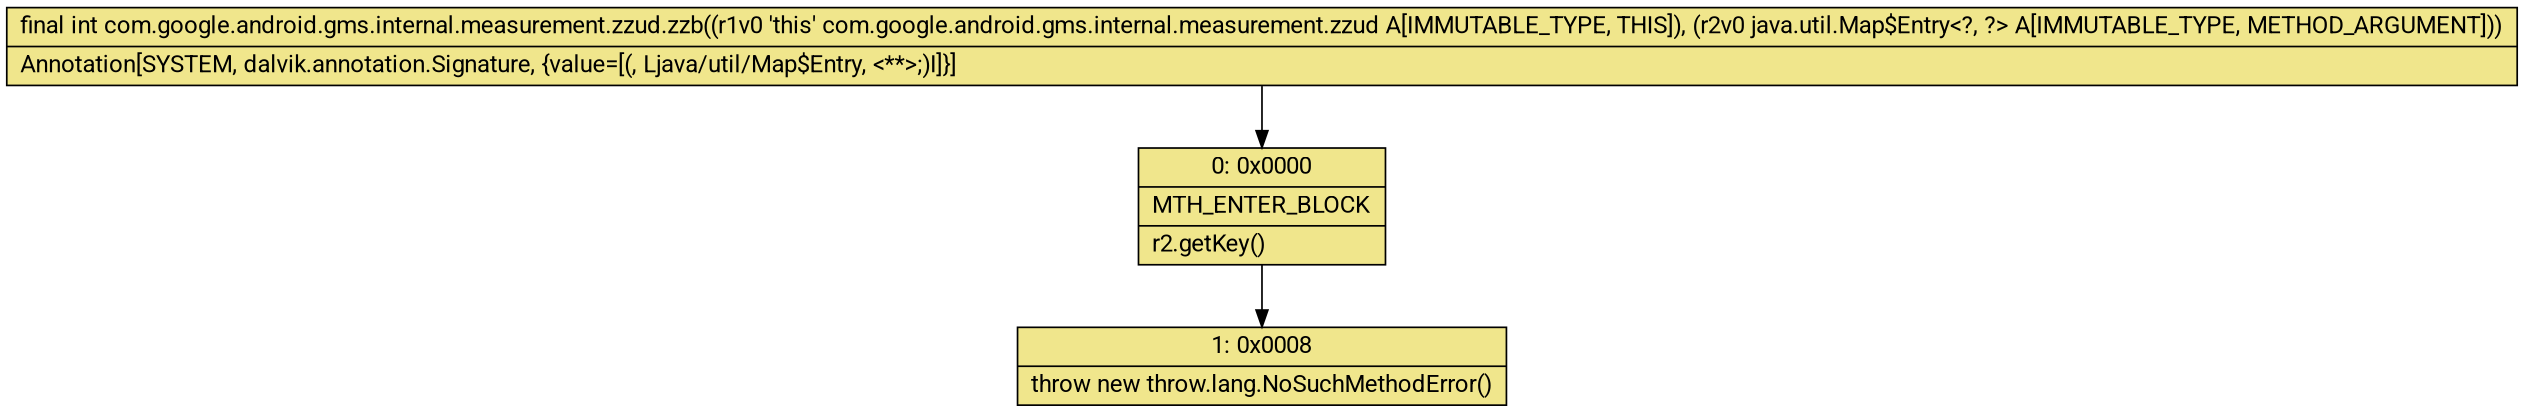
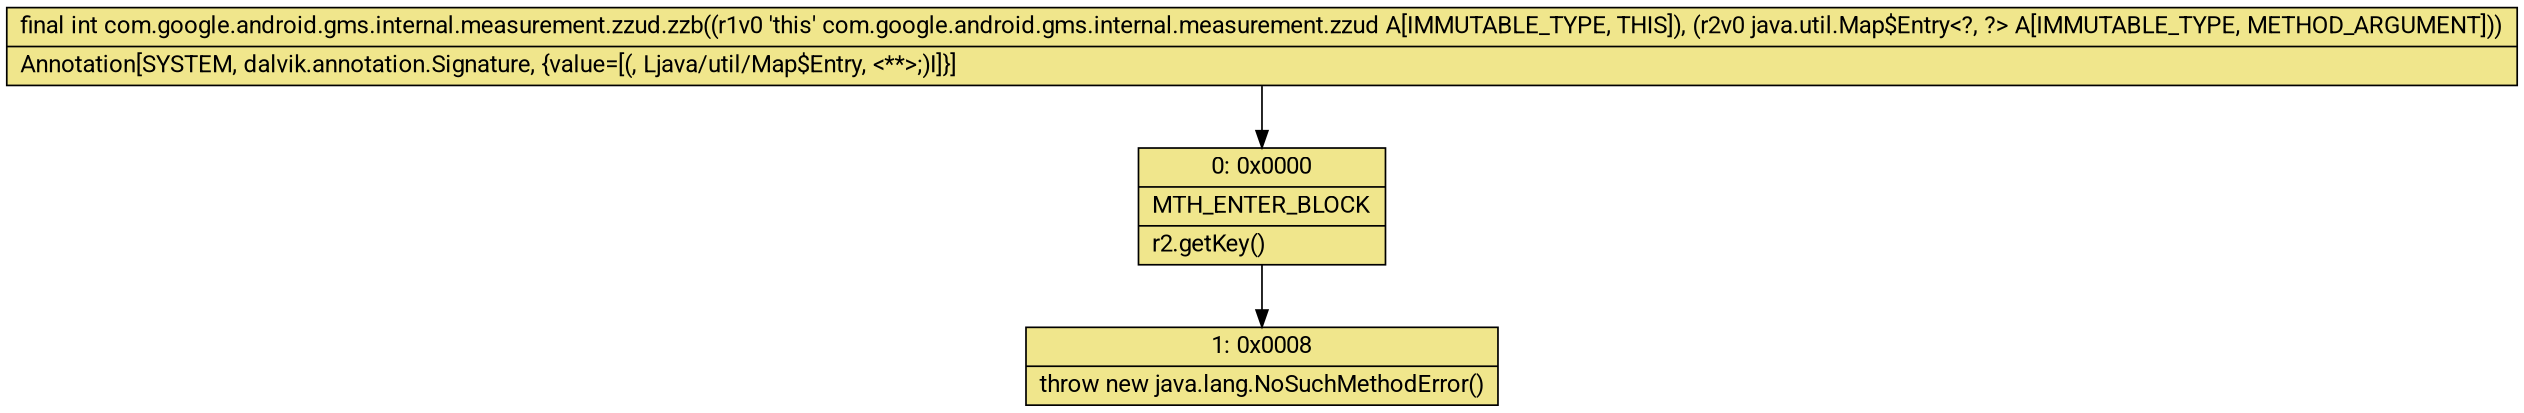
(1262, 385) -> (1262, 385)
